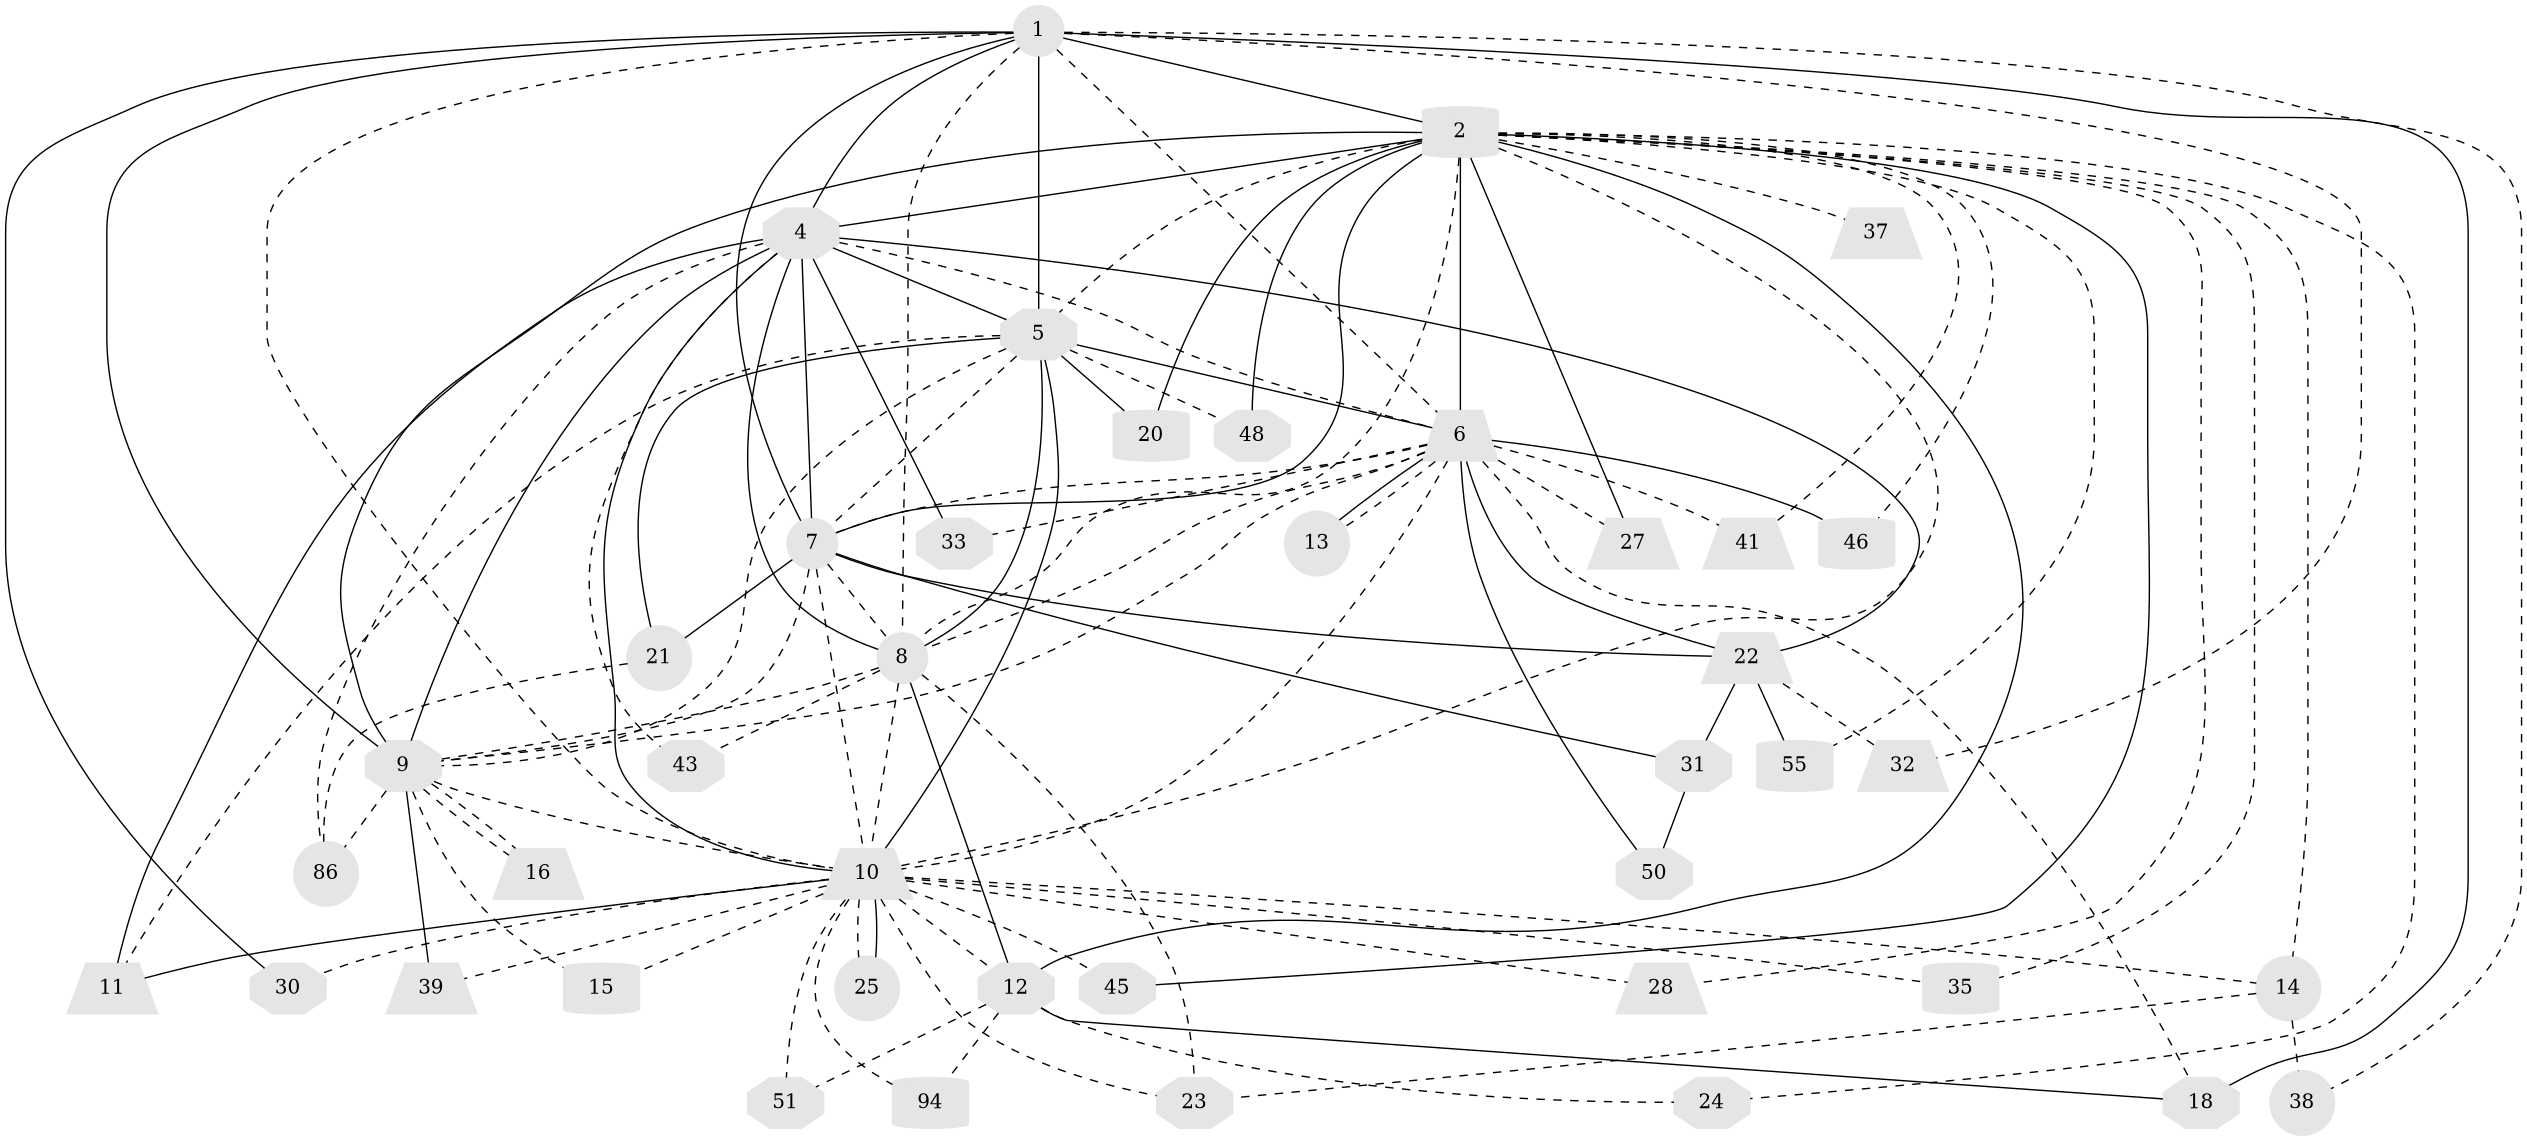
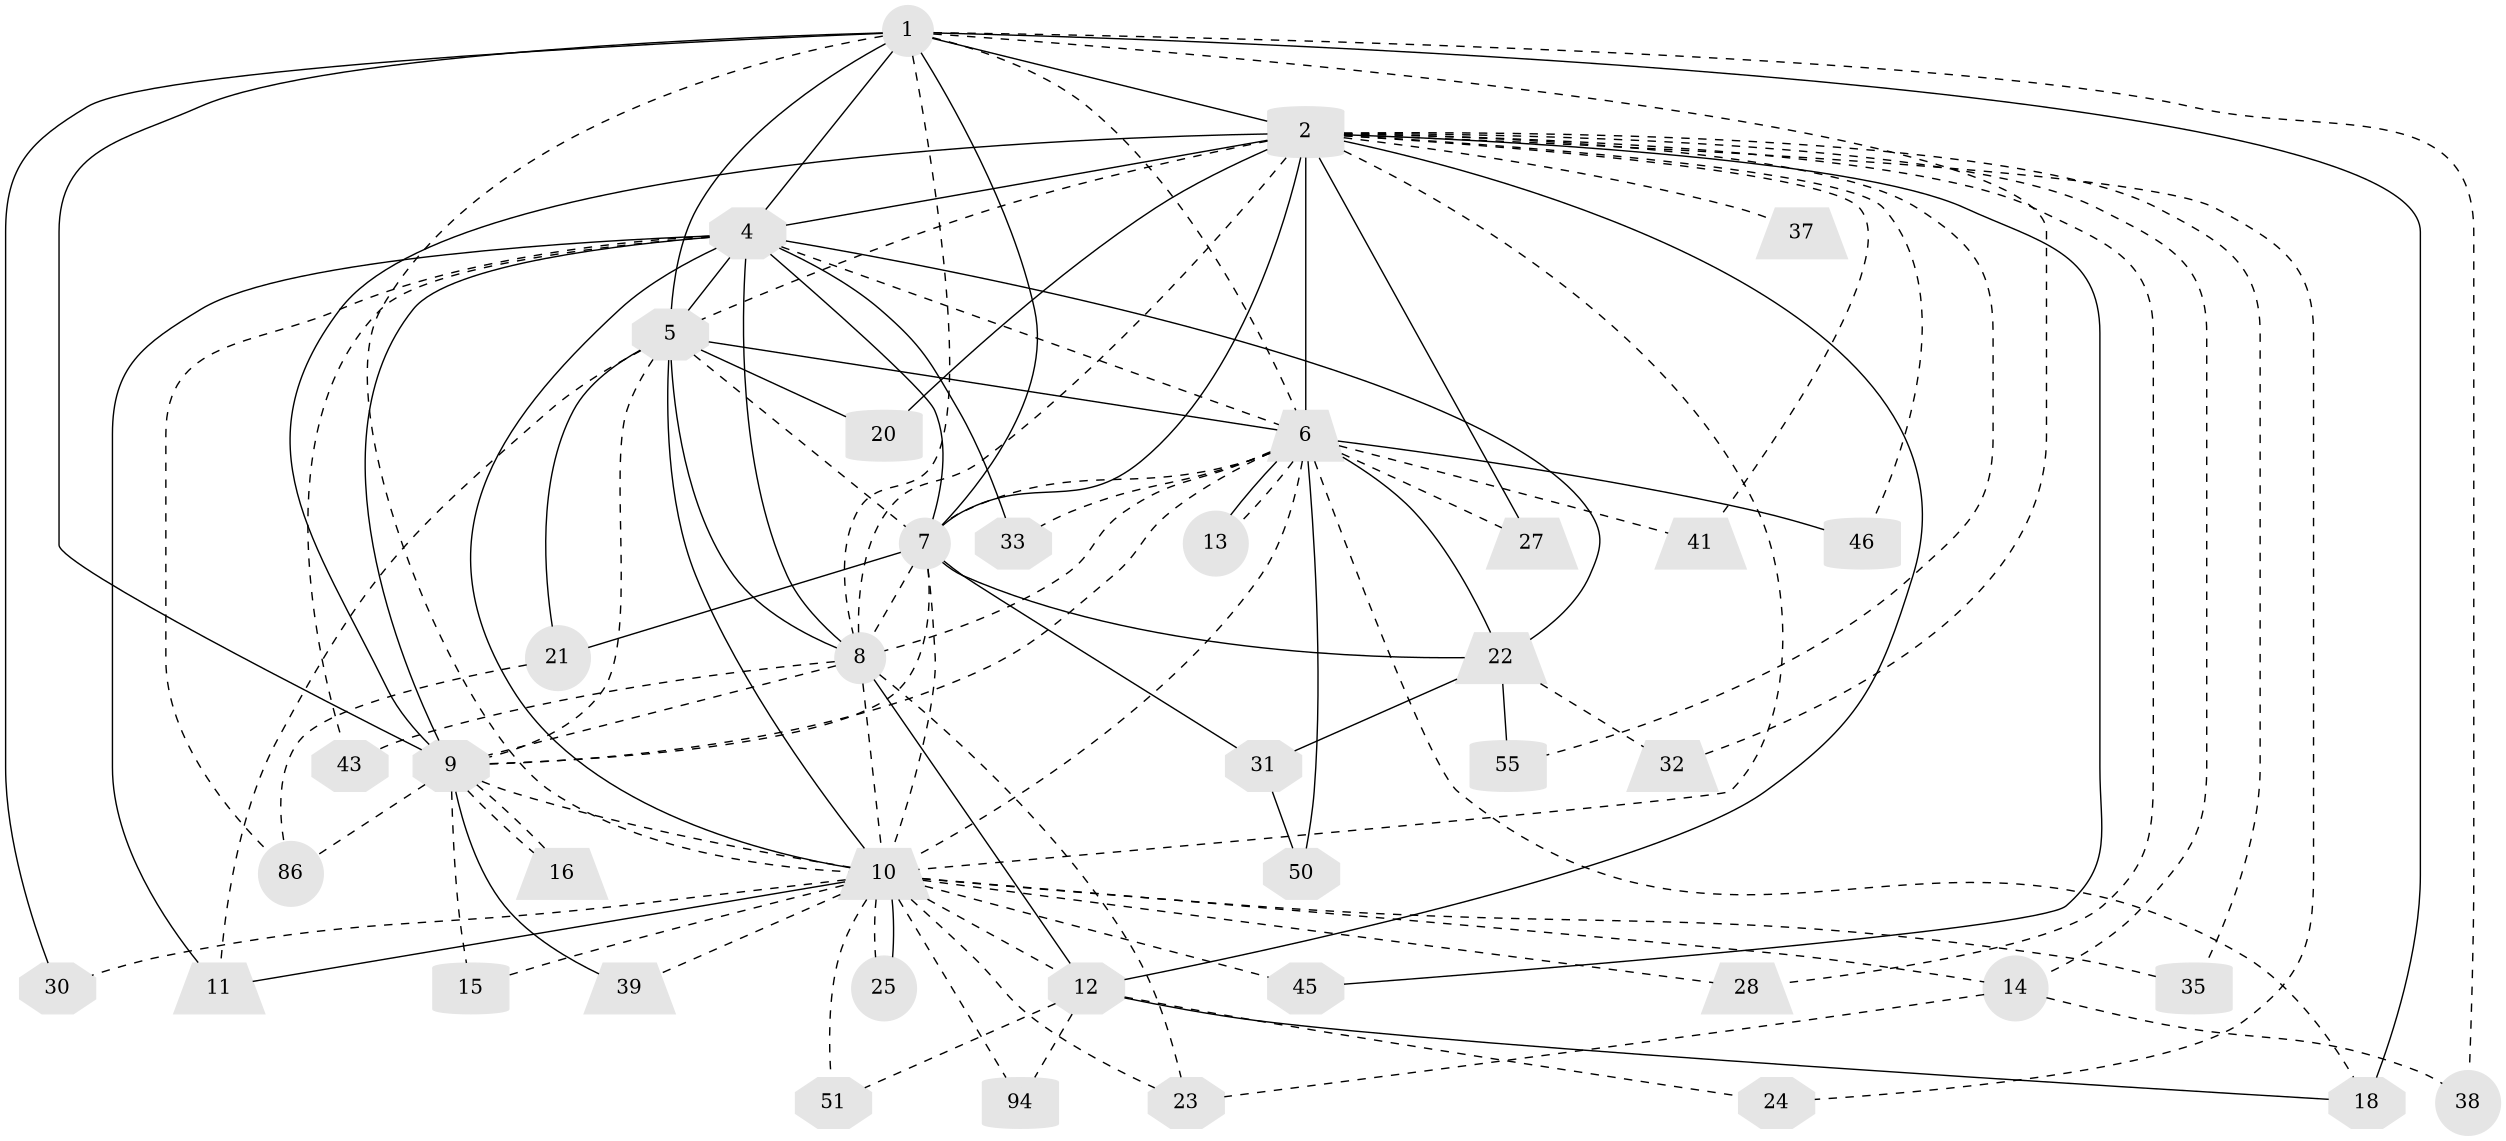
(1252, 436) -> none
